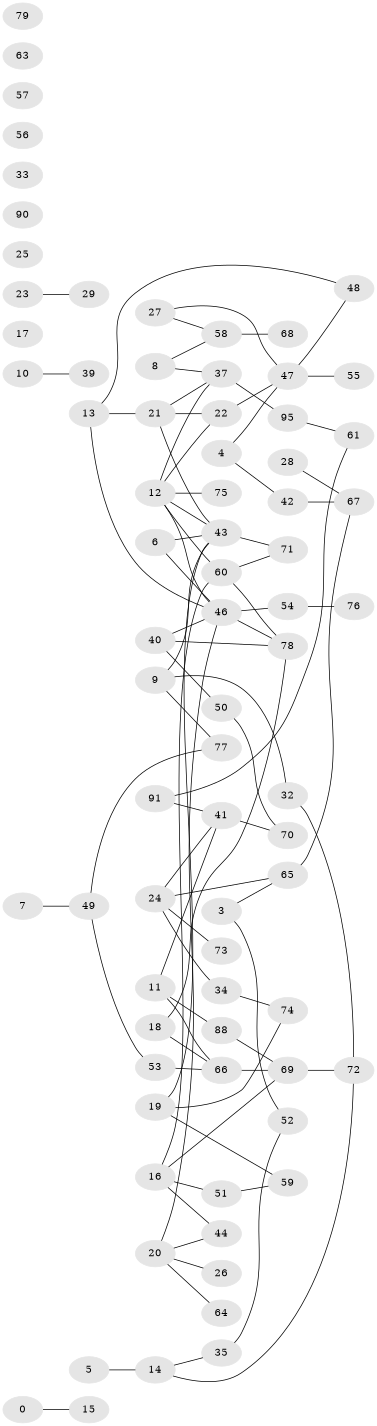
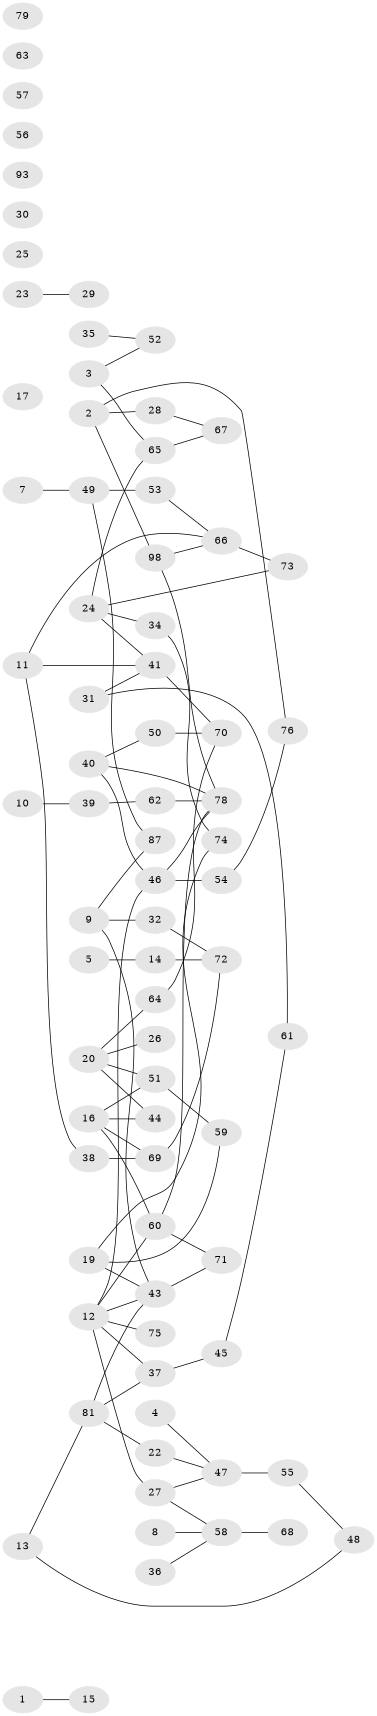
(23, 175) -> (23, 175)
(23, 215) -> (23, 215)
(323, 333) -> (321, 1506)
(189, 370) -> none
none -> (89, 414)
(155, 414) -> (89, 1413)
(288, 418) -> (222, 1354)
(186, 452) -> (114, 1408)
(288, 502) -> none
(119, 536) -> none
(155, 543) -> none
(222, 748) -> (155, 841)
(155, 799) -> (89, 699)
none -> (155, 801)
none -> (195, 900)
(155, 1028) -> (155, 558)
(222, 1031) -> (89, 1159)
(192, 1058) -> (123, 1069)
(250, 1070) -> (255, 554)
(188, 1361) -> none
(23, 1410) -> (23, 1700)
none -> (155, 1572)
